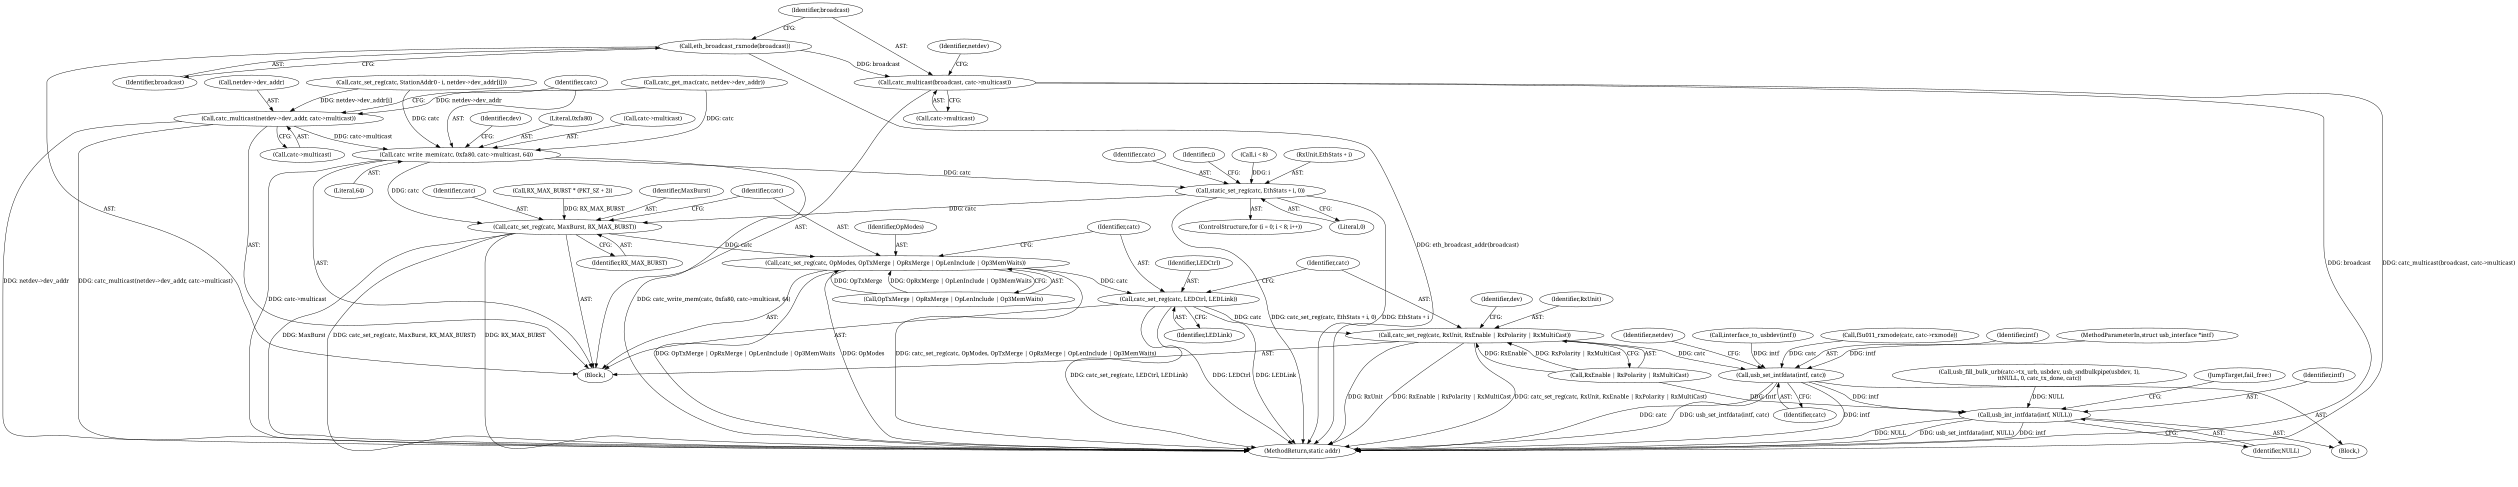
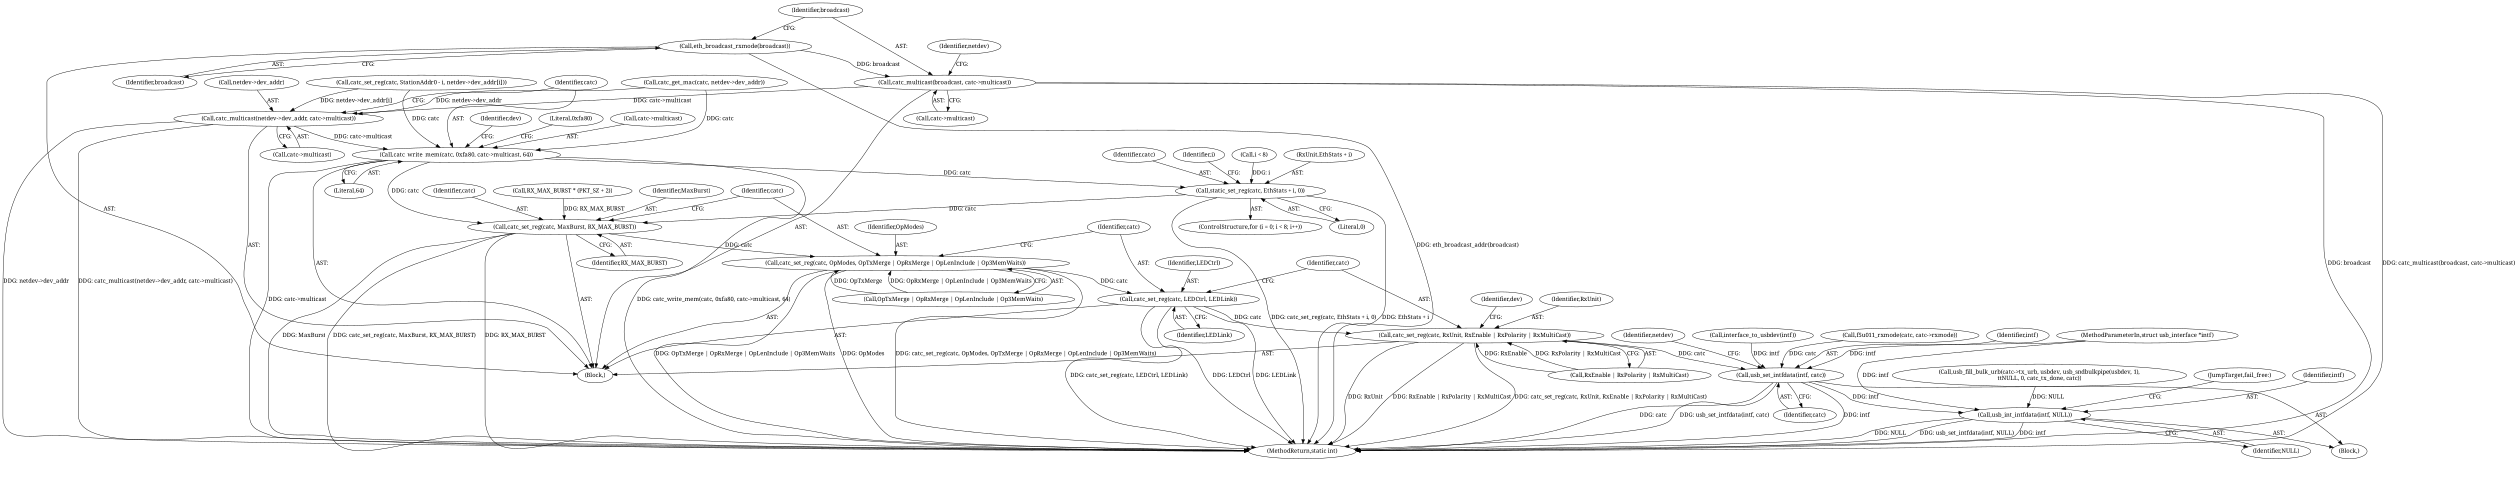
none -> (612, 99)
(528, 137) -> (528, 137)
none -> (361, 164)
(1810, 404) -> (1904, 358)
(1302, 451) -> (1302, 451)
